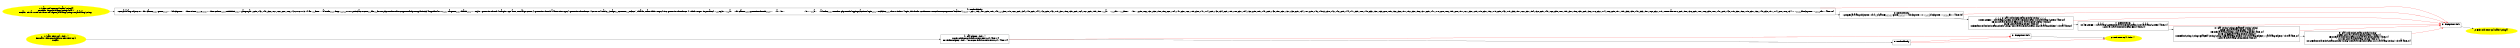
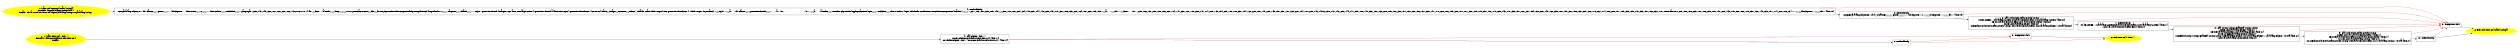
none -> (2426, 39)
